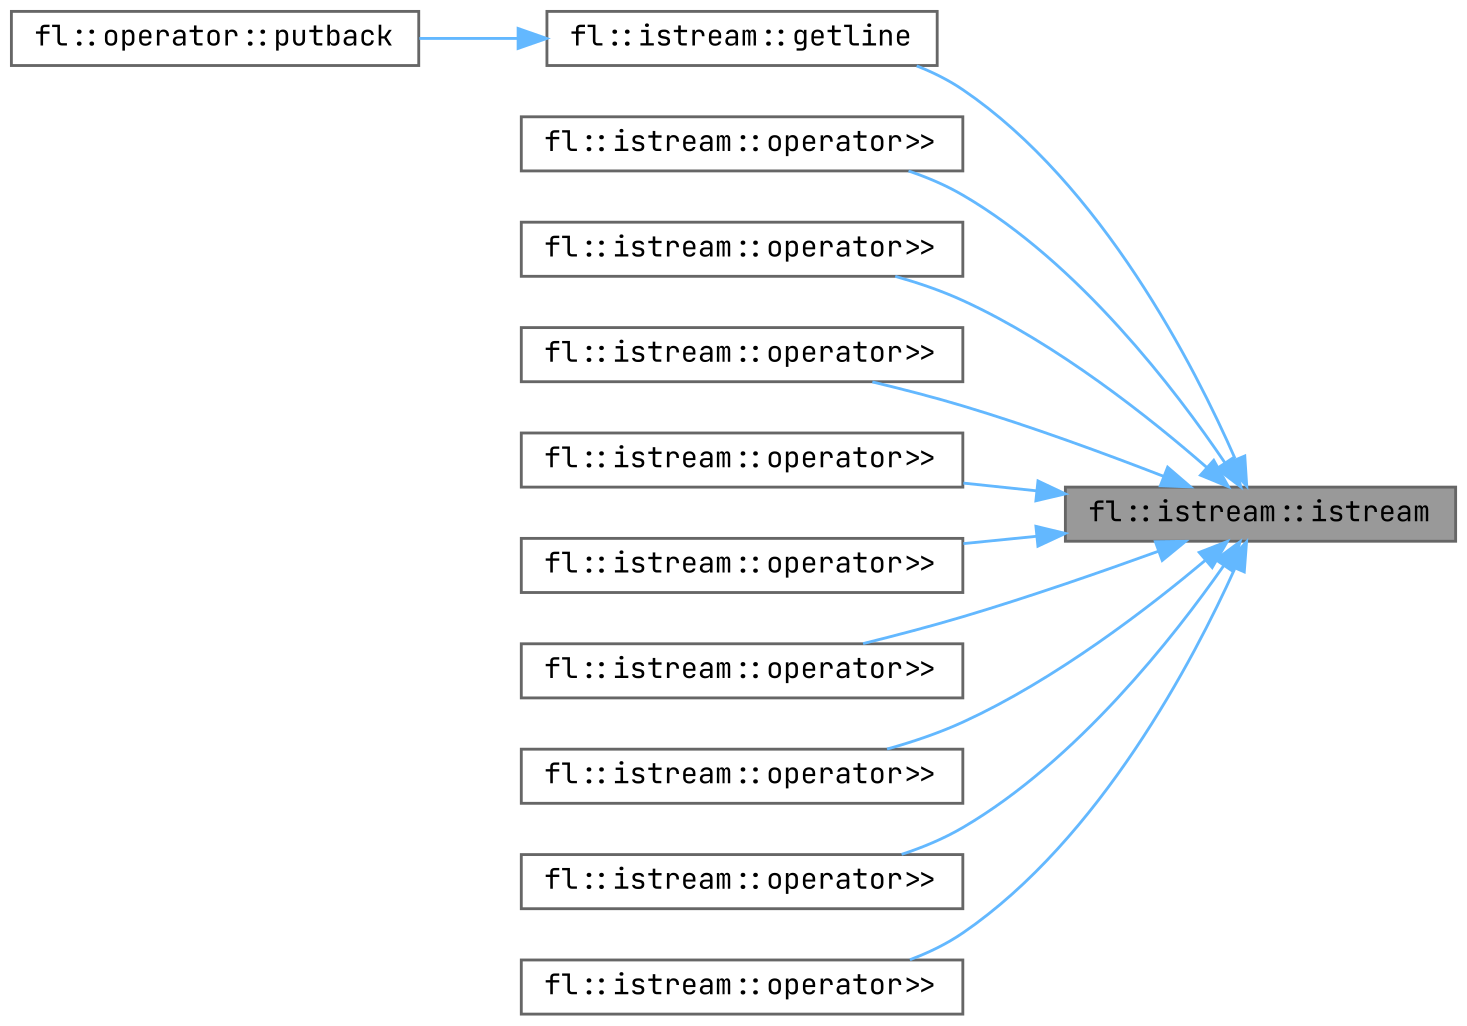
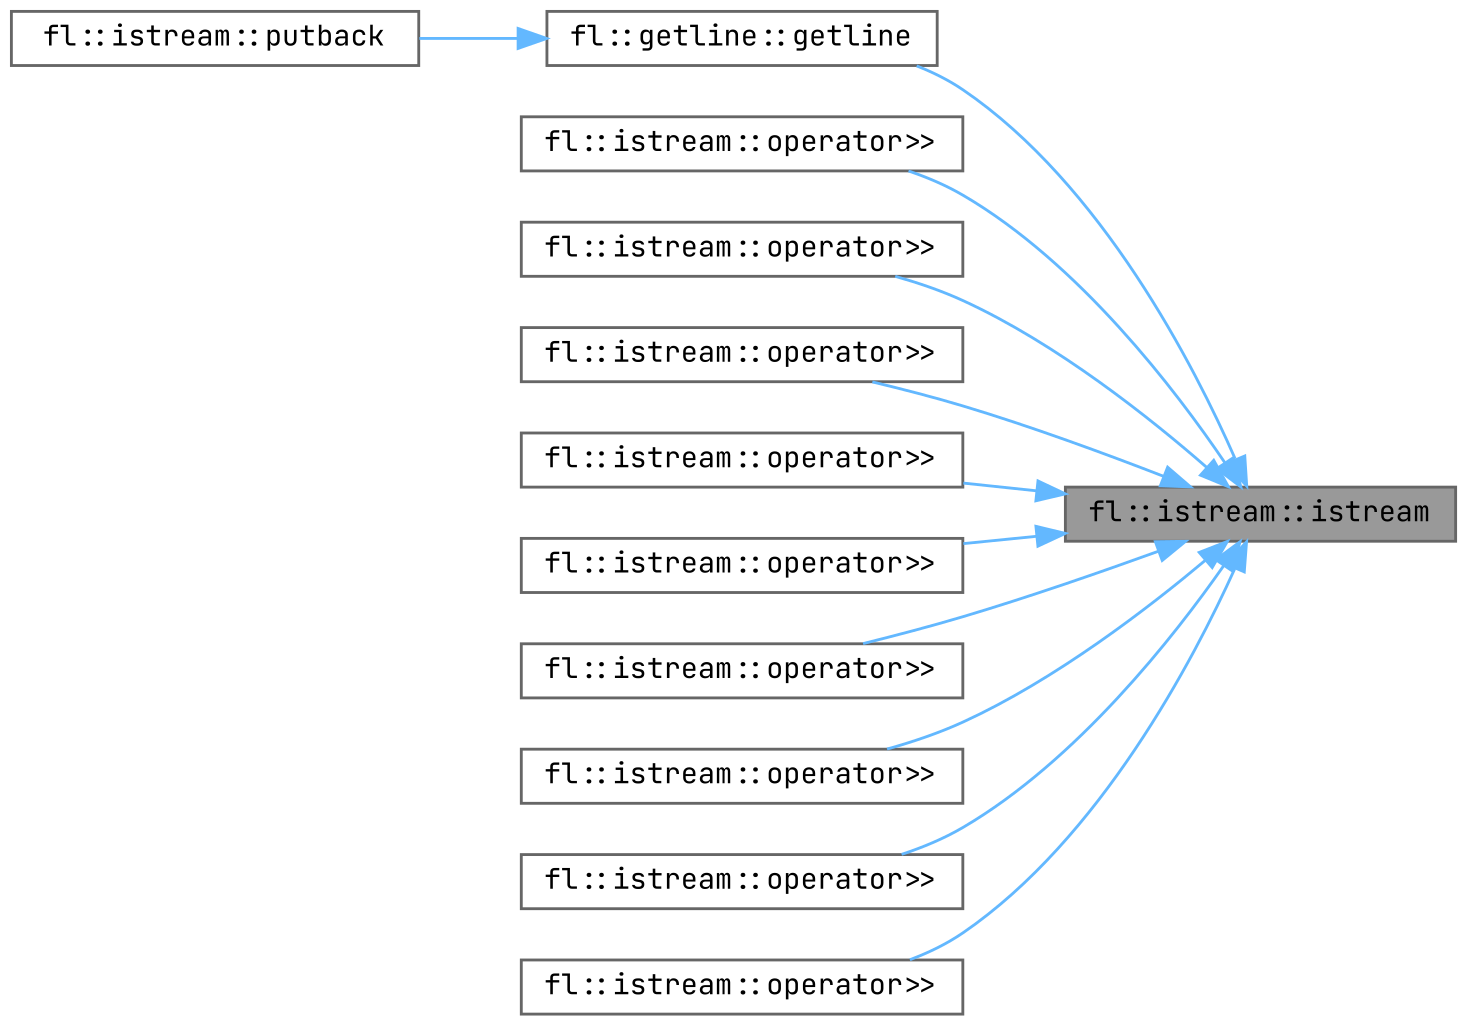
(215, 38) -> (215, 38)
(742, 38) -> (742, 38)
